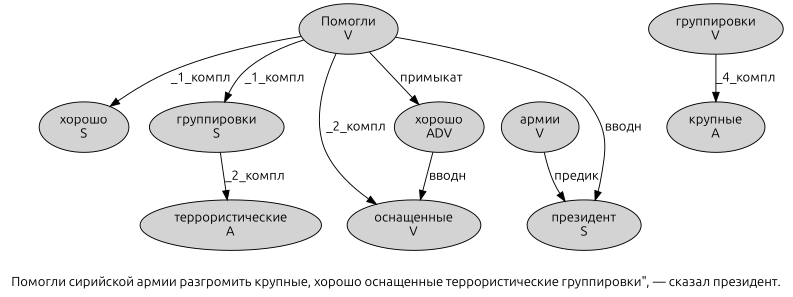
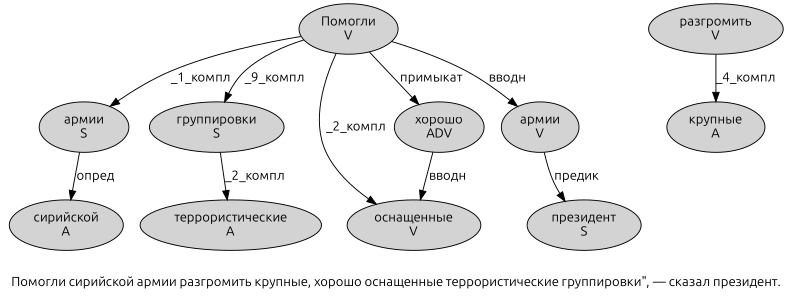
(716, 29) -> (716, 29)
(541, 73) -> (454, 65)
(275, 78) -> (275, 78)
(84, 127) -> (84, 127)
none -> (66, 225)
